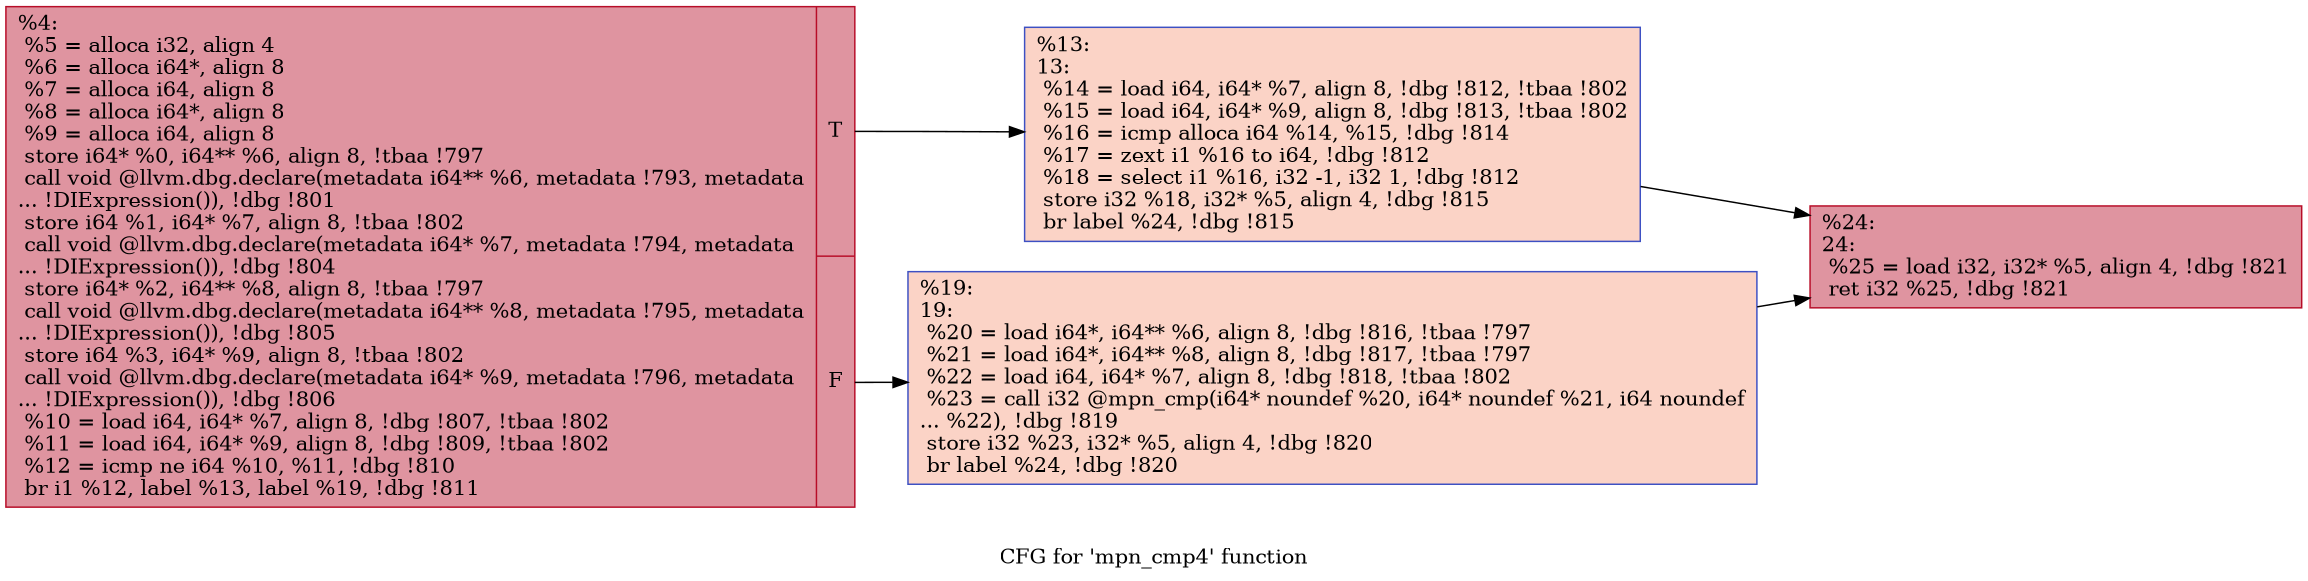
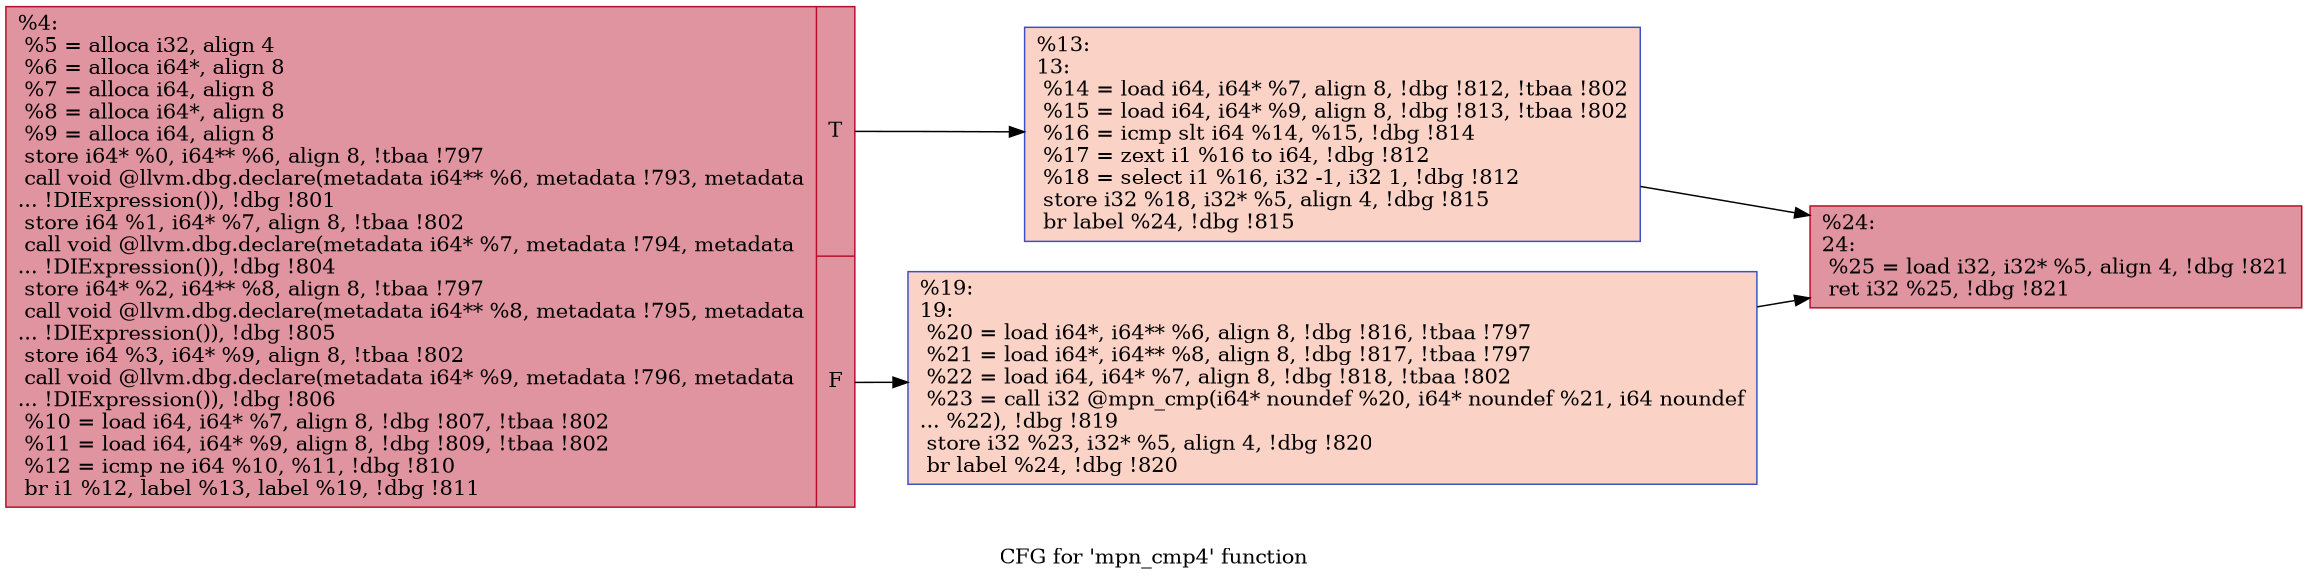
(1273, 134) -> (1256, 134)
